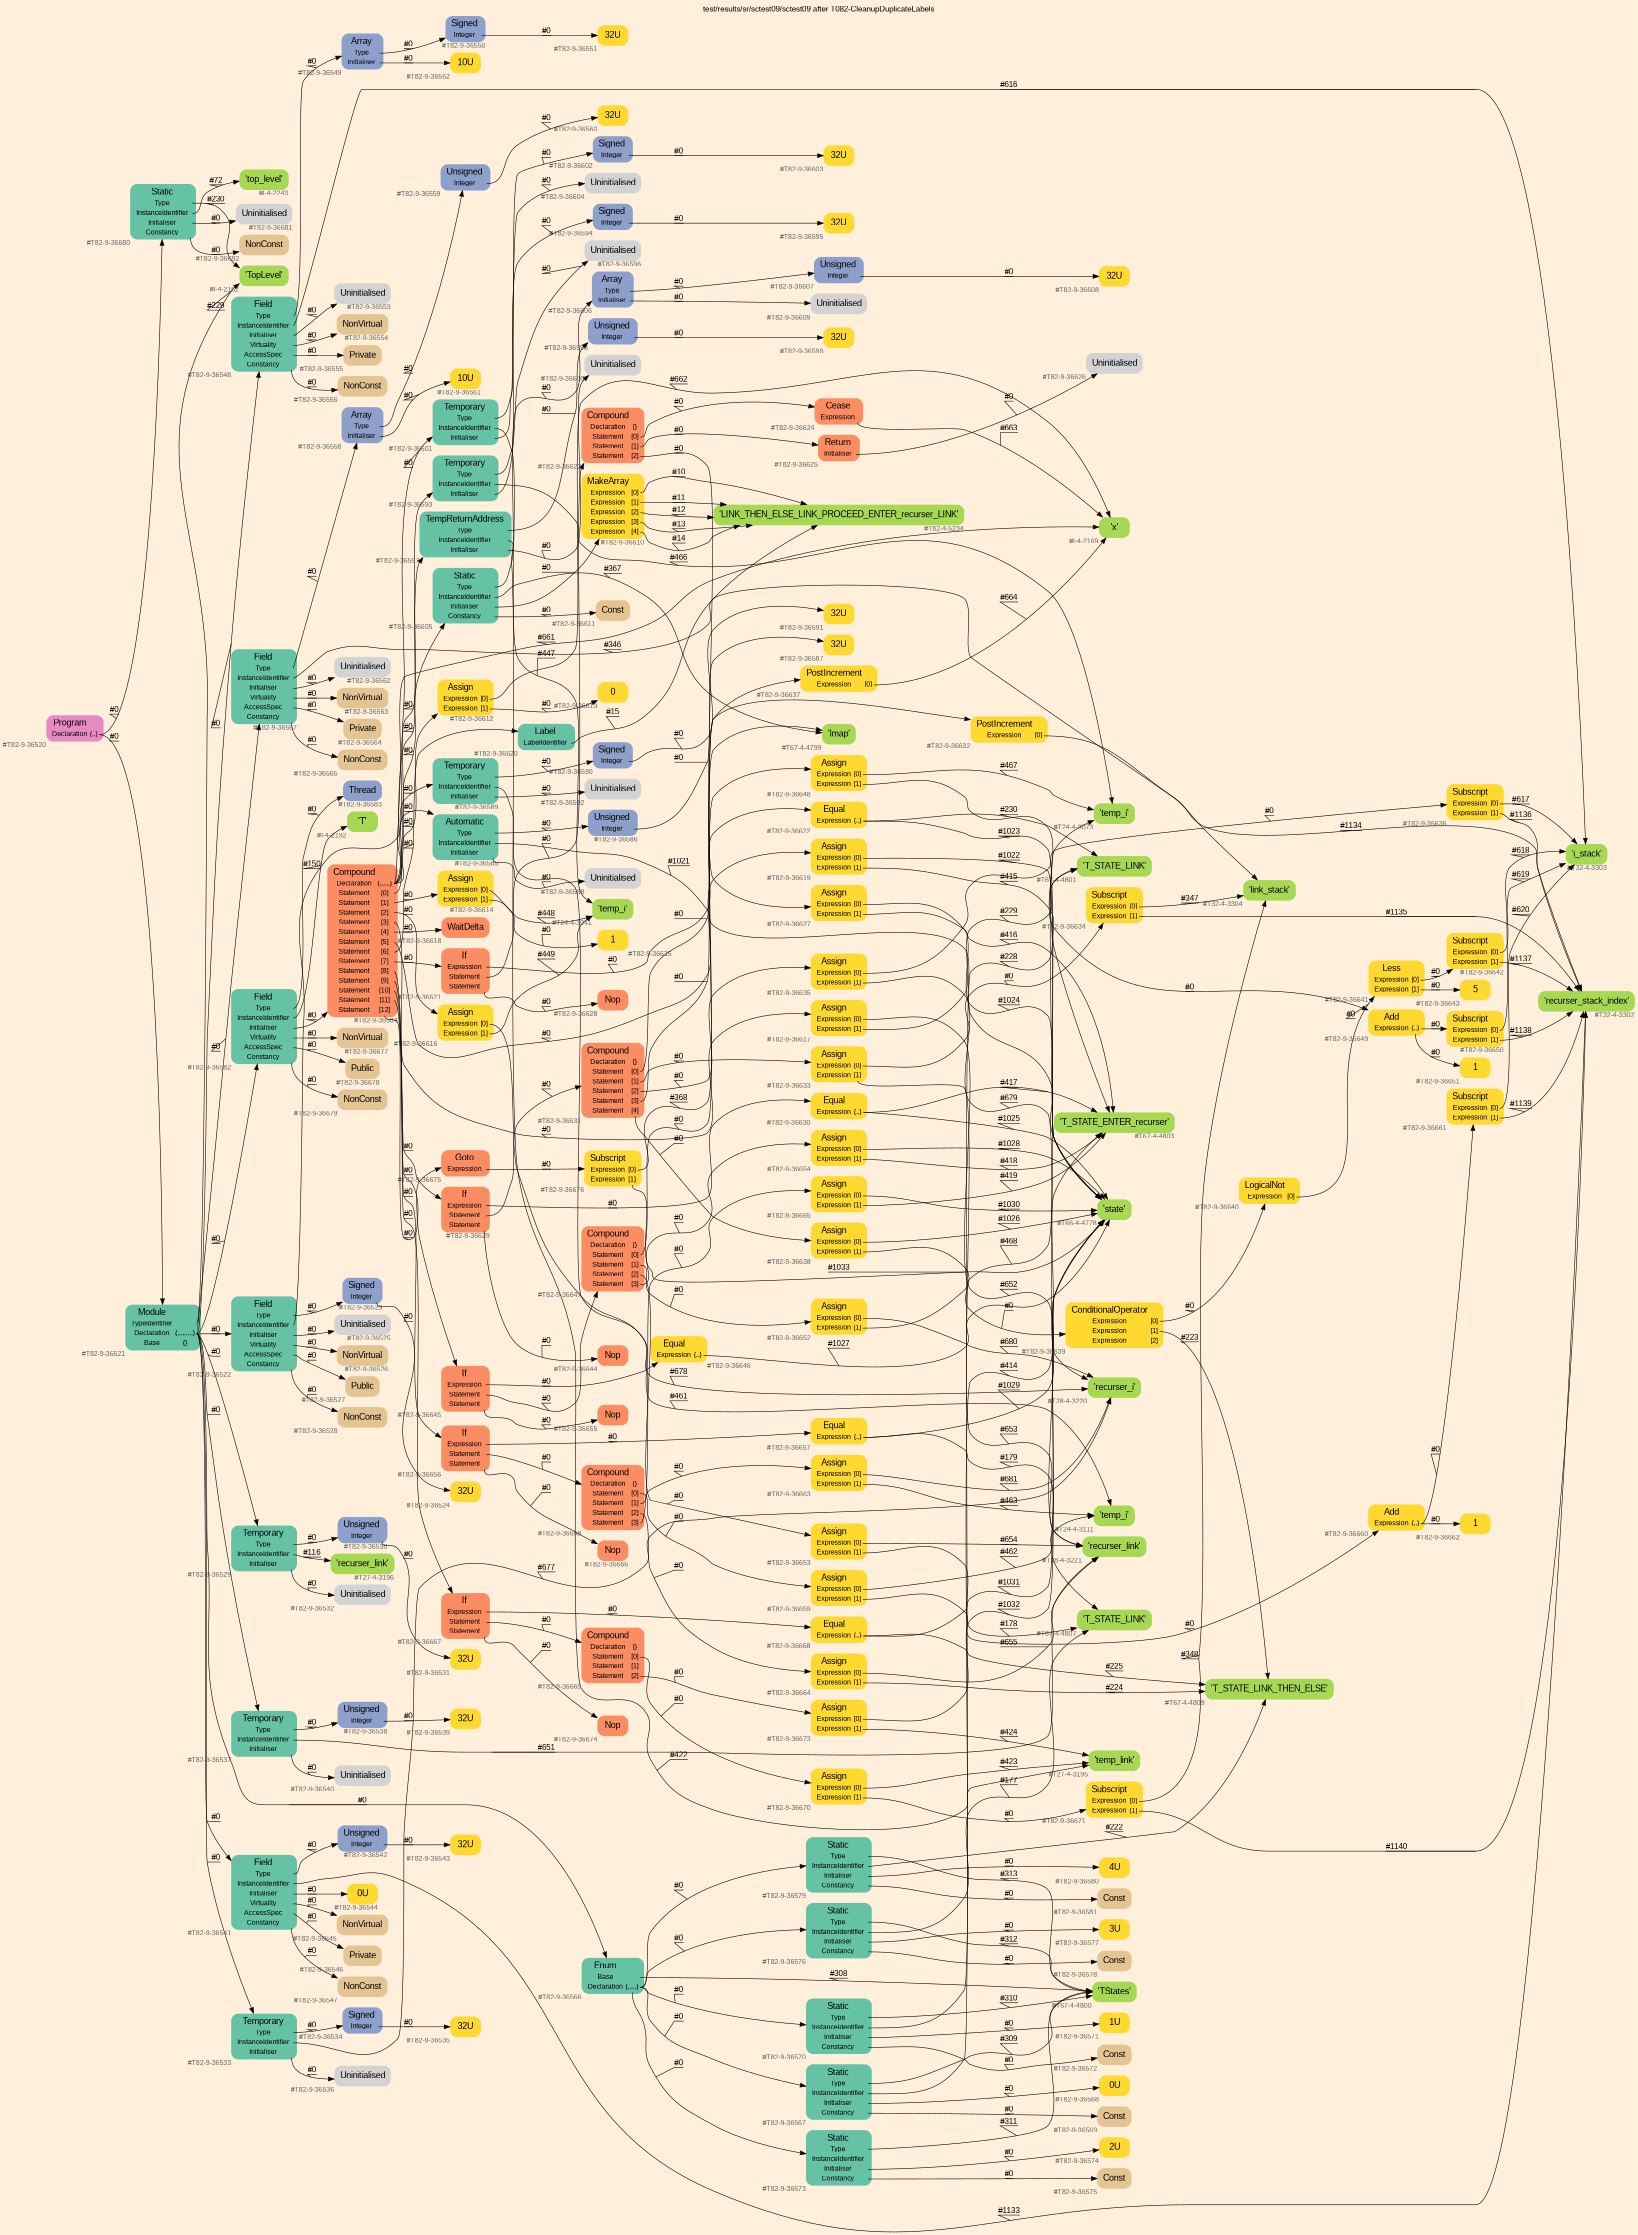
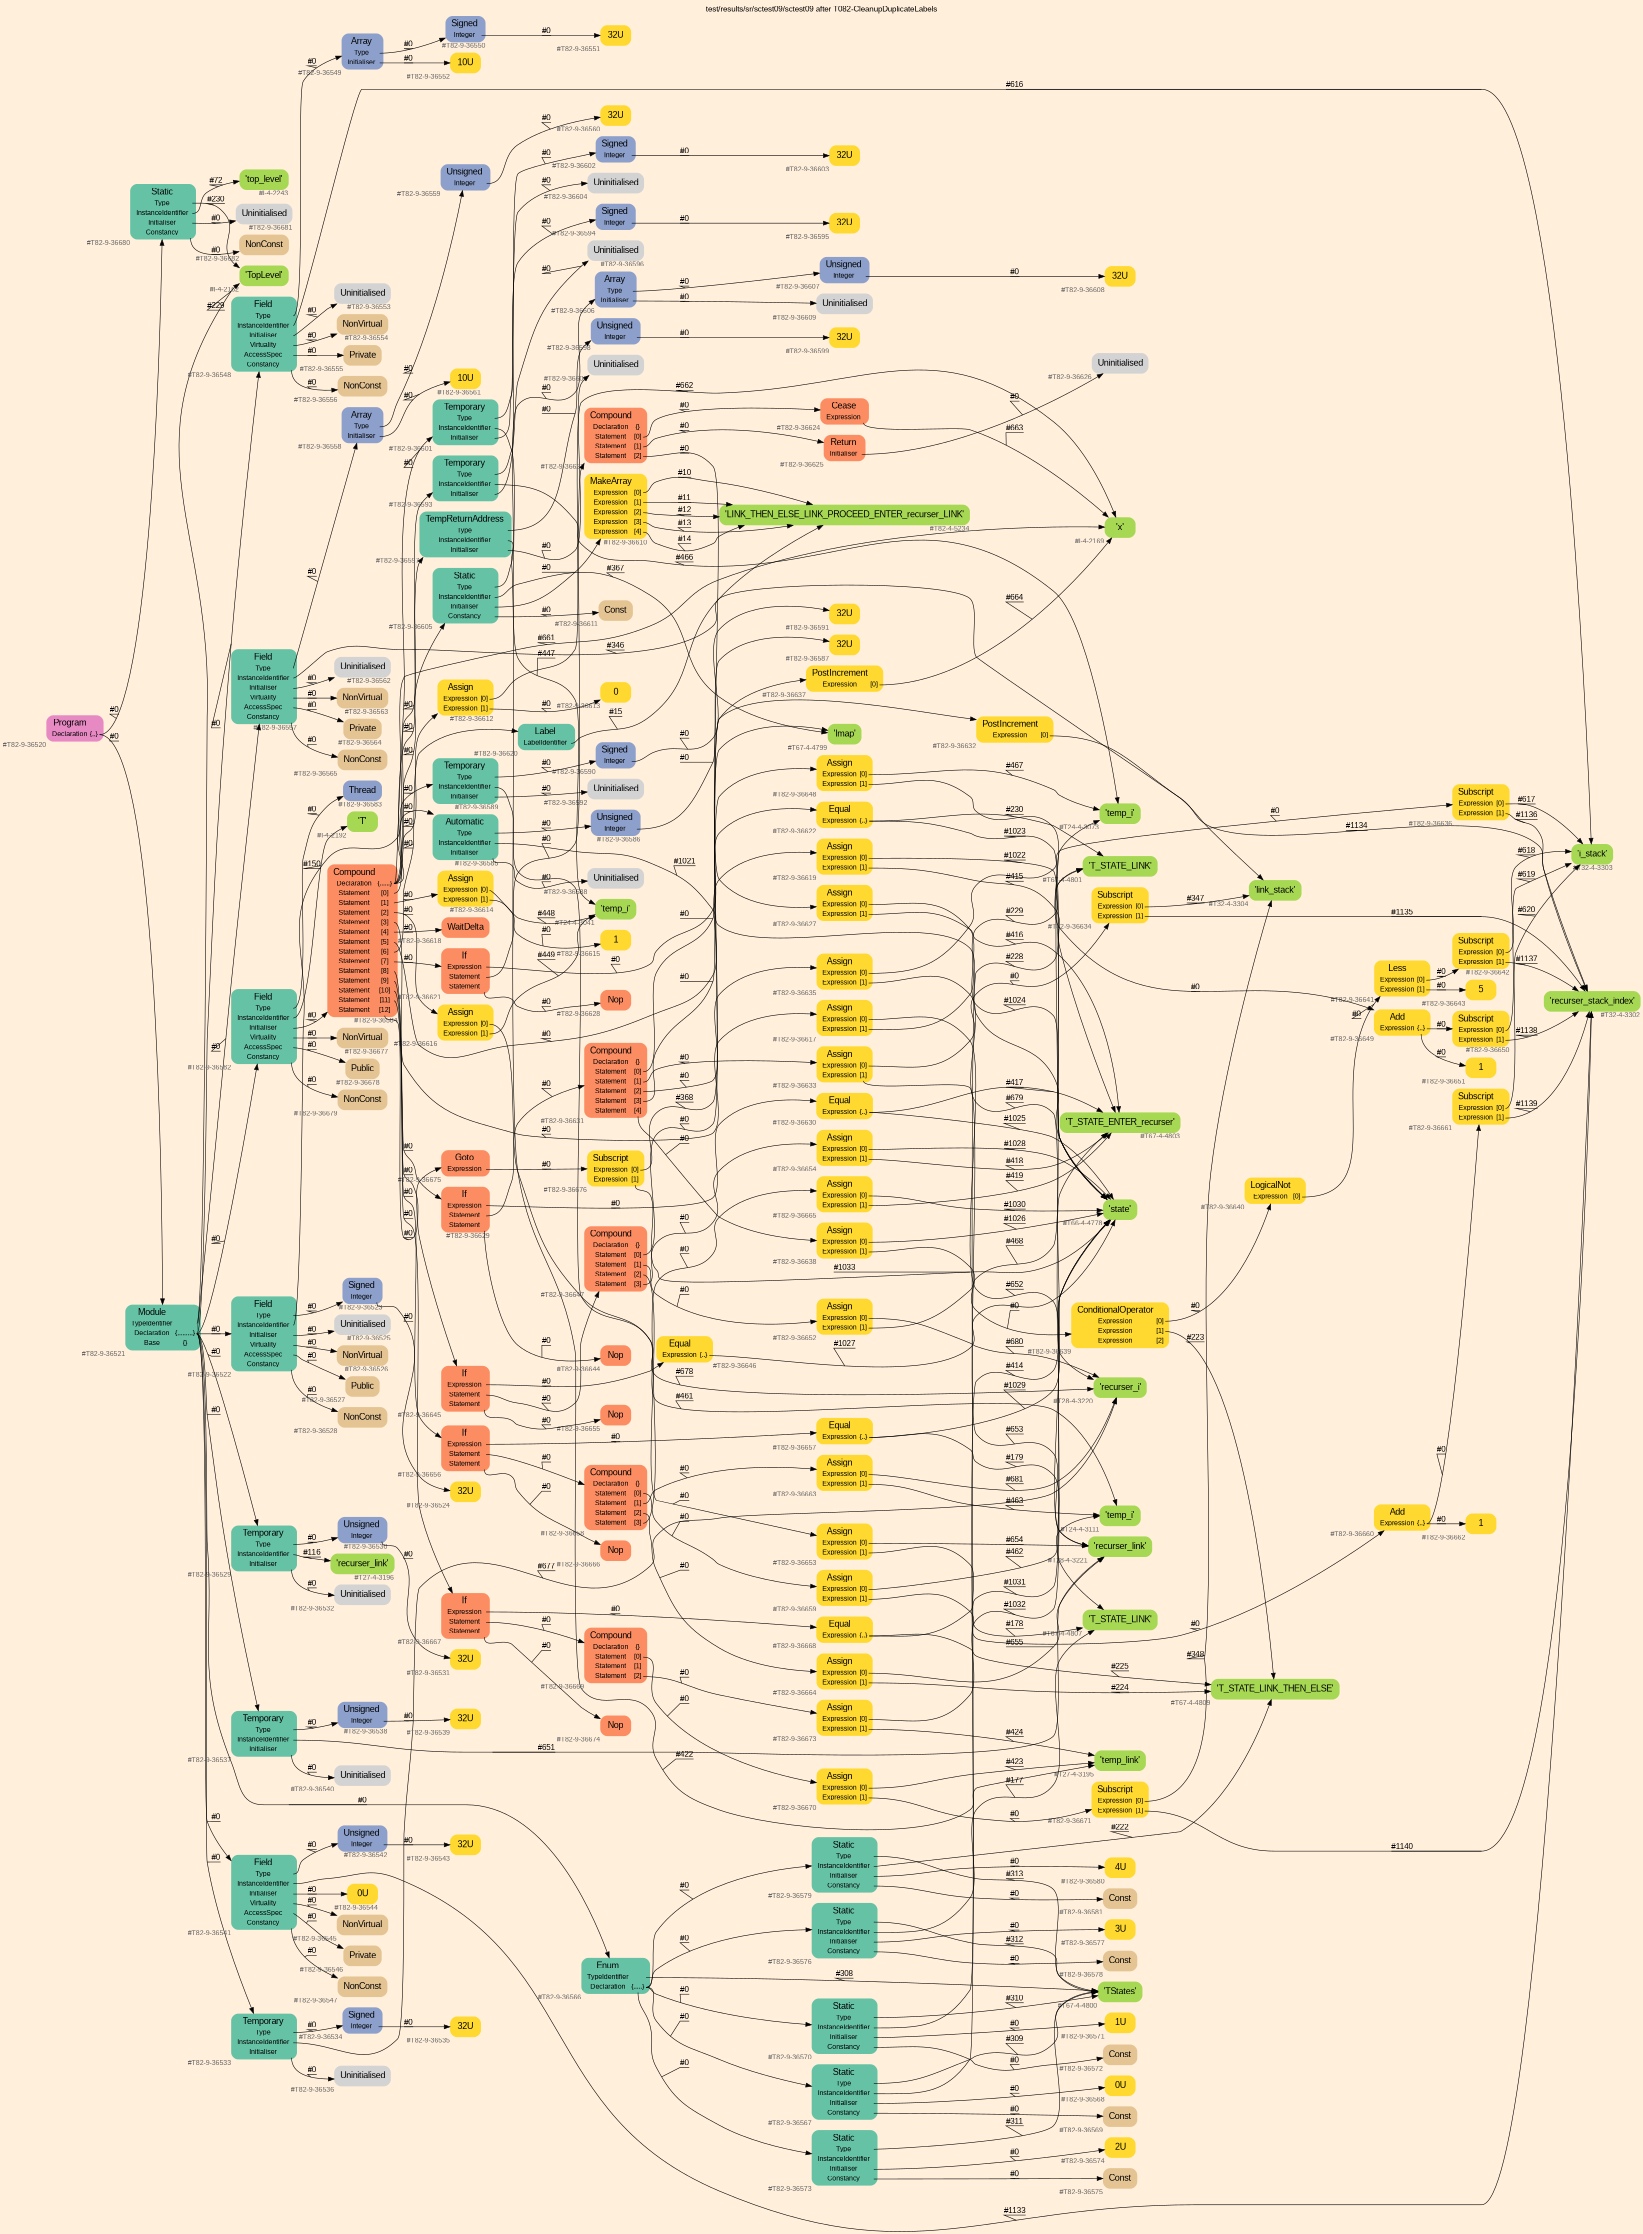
(605, 1977) -> (608, 1977)
